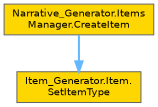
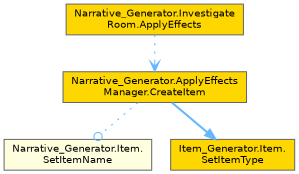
(79, 19) -> (155, 87)
none -> (155, 19)
none -> (78, 155)
